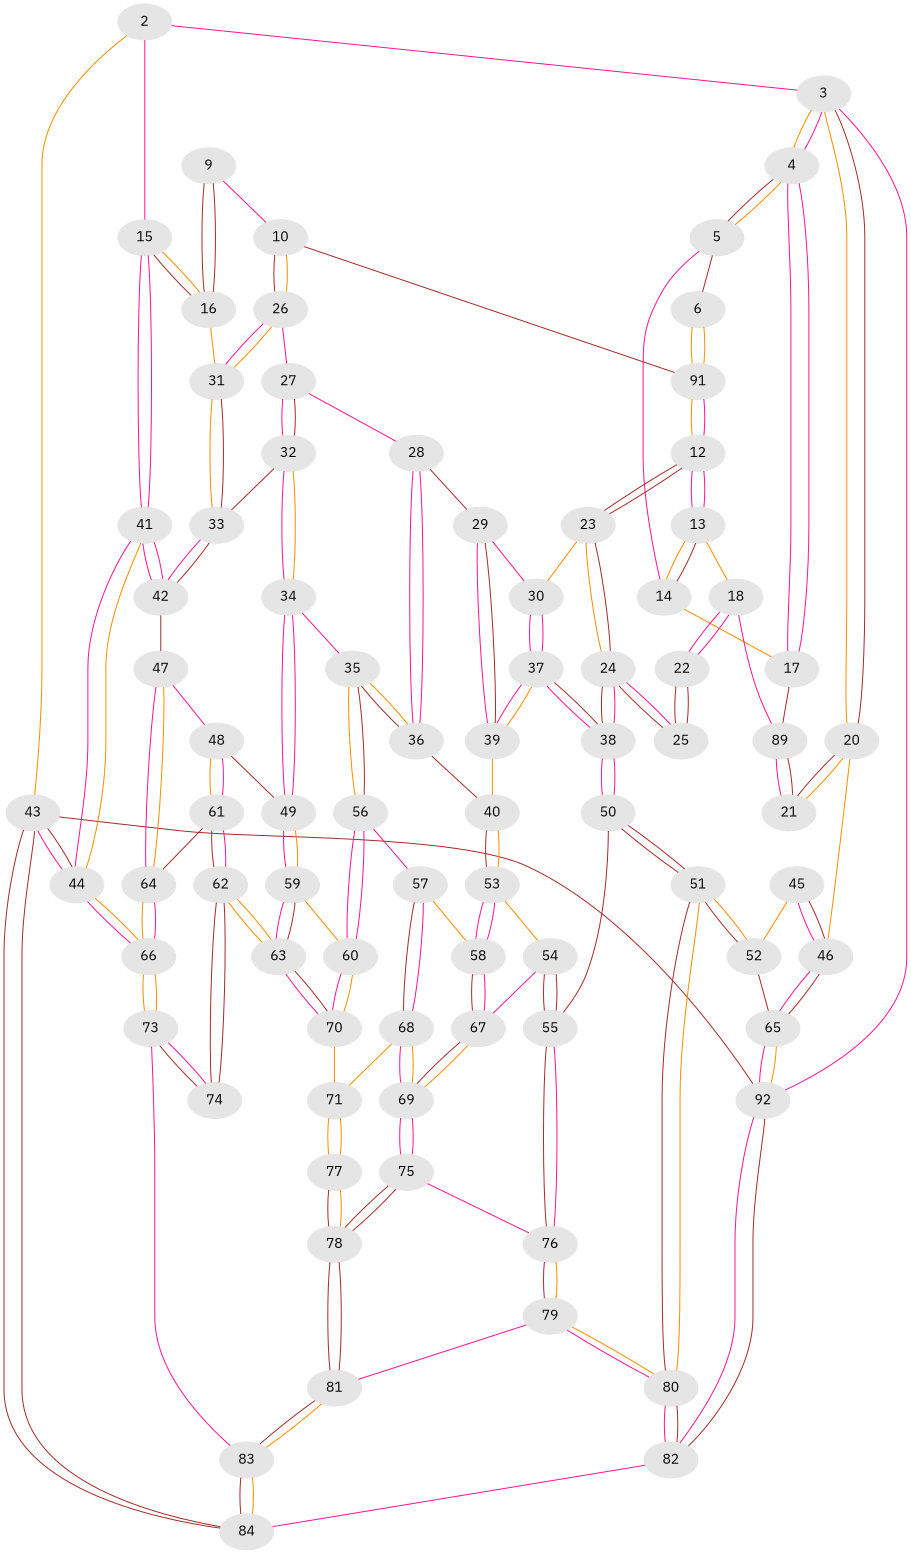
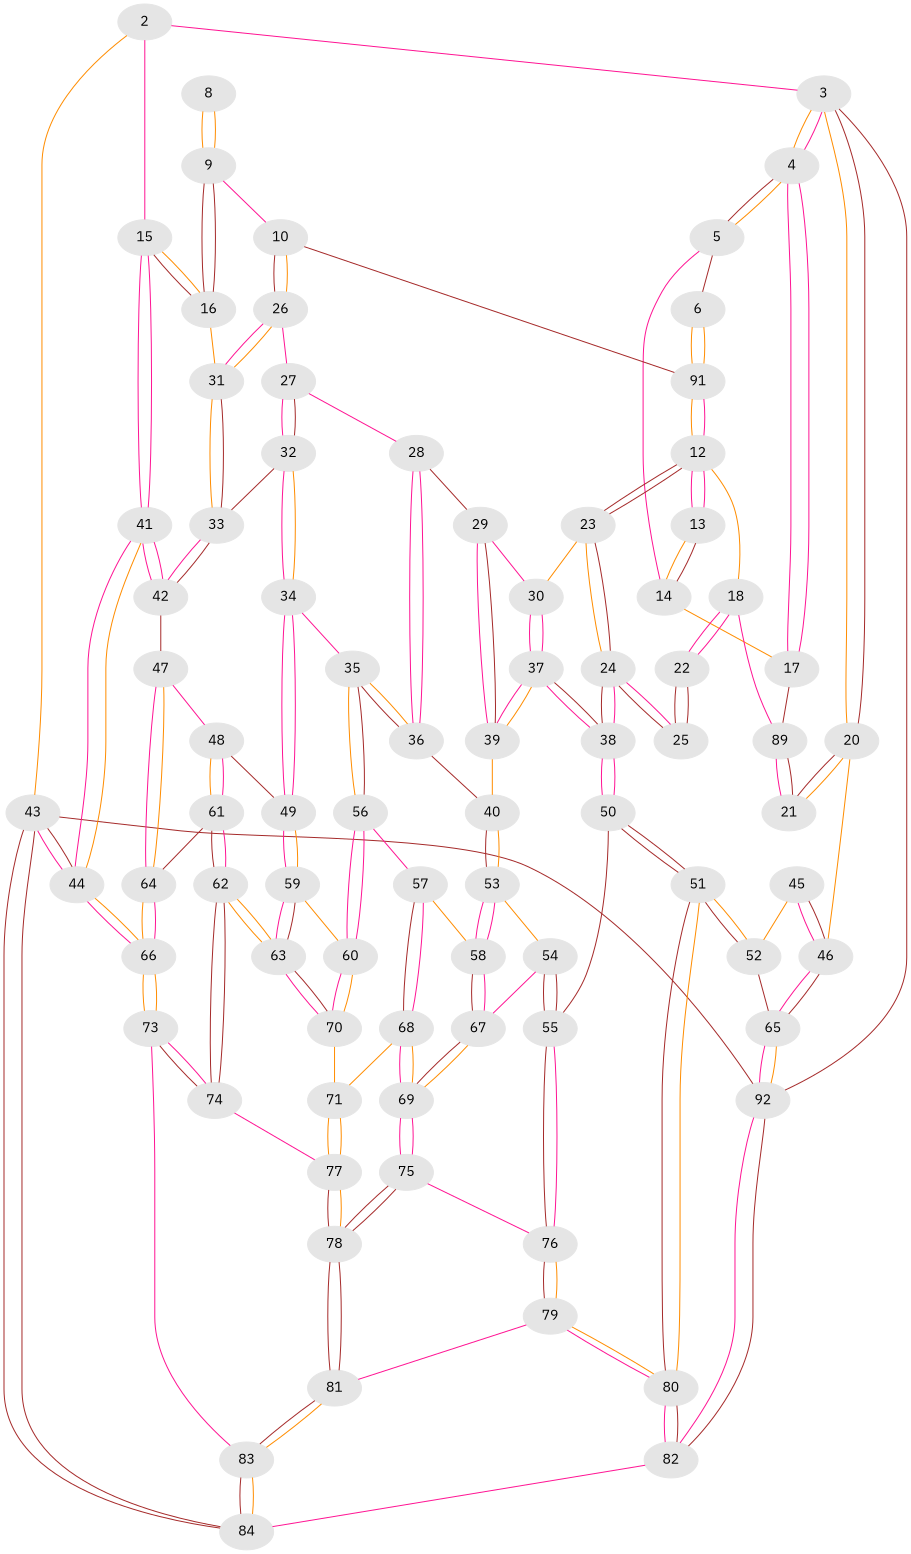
none -> (209, 94)
(717, 561) -> (737, 521)
(907, 618) -> (907, 618)
none -> (275, 1136)
